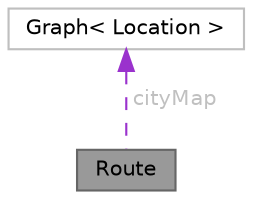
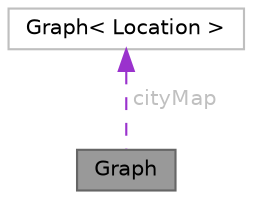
(126, 170) -> (126, 170)
